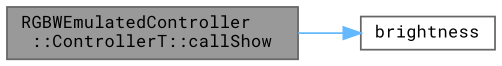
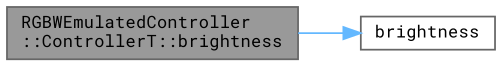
(153, 33) -> (153, 33)
